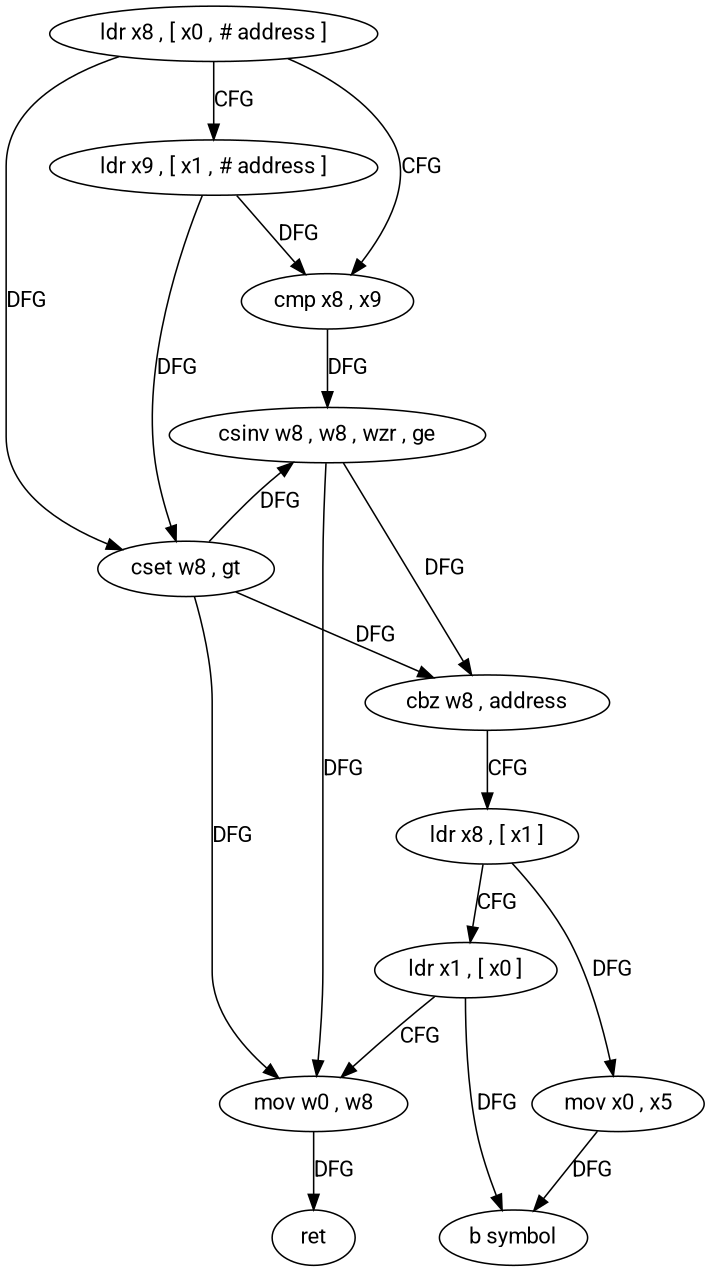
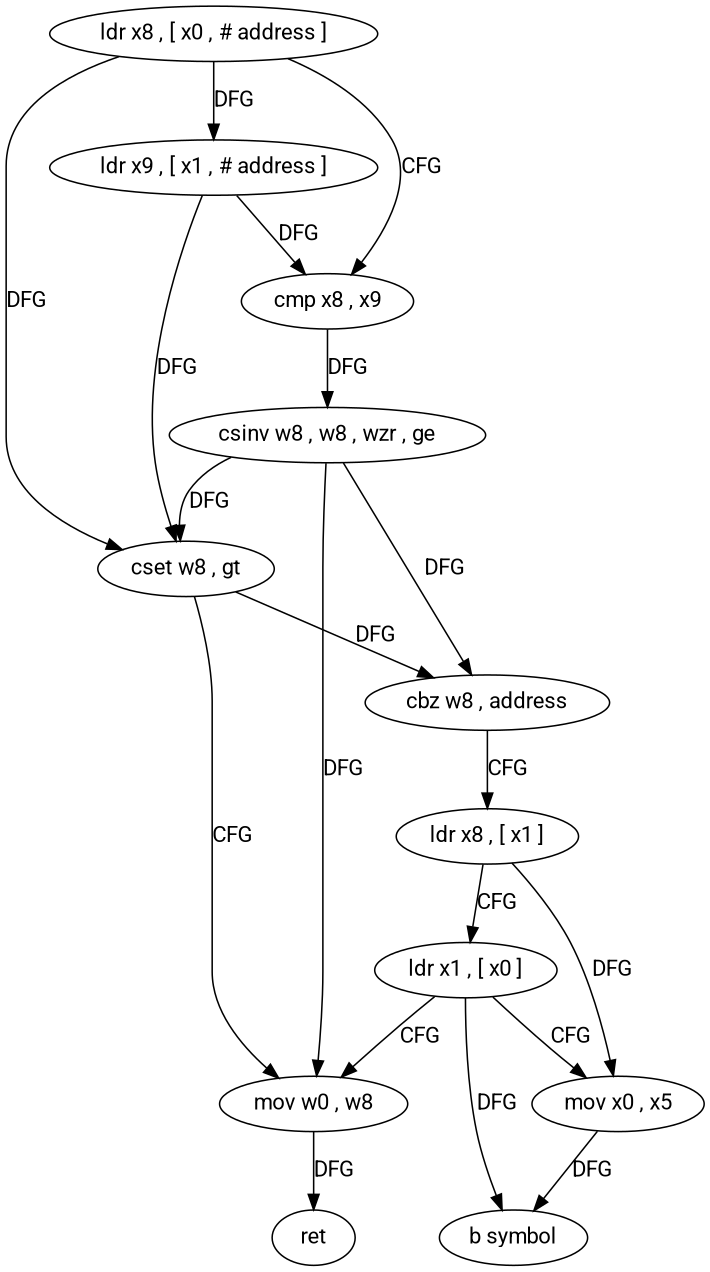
(234, 101) -> (234, 101)
(244, 506) -> (195, 484)
(233, 836) -> (233, 836)
none -> (533, 1033)
